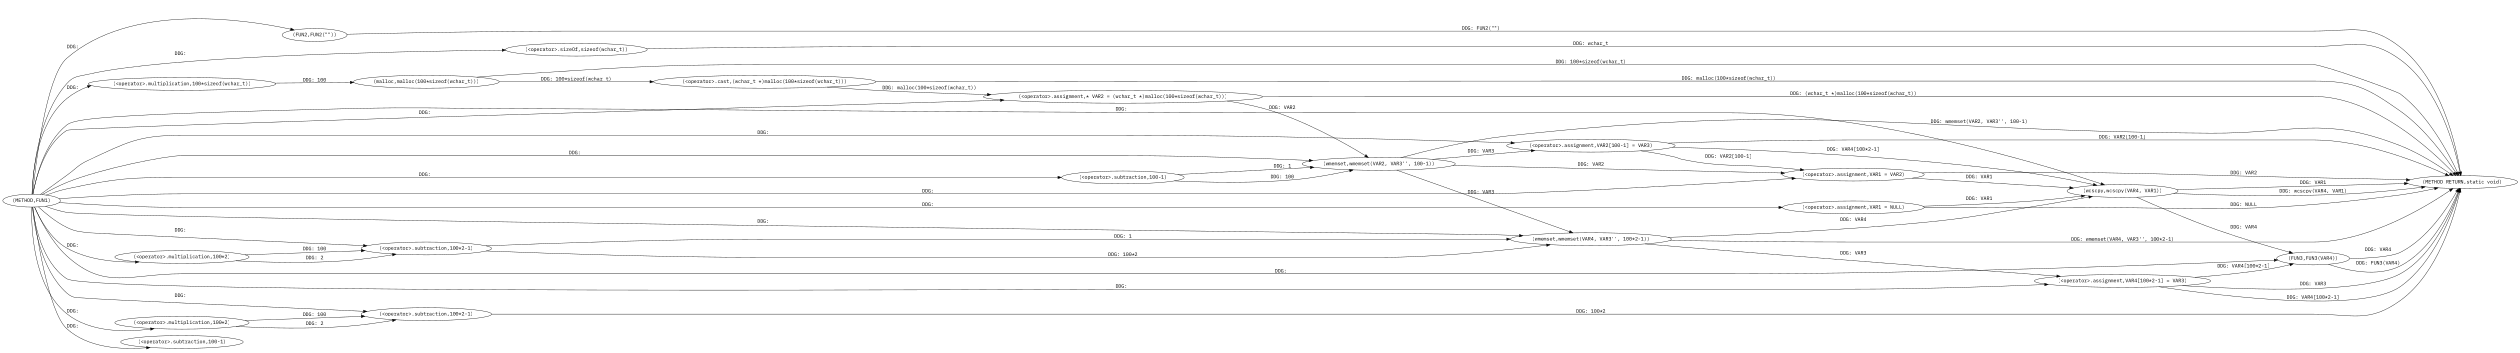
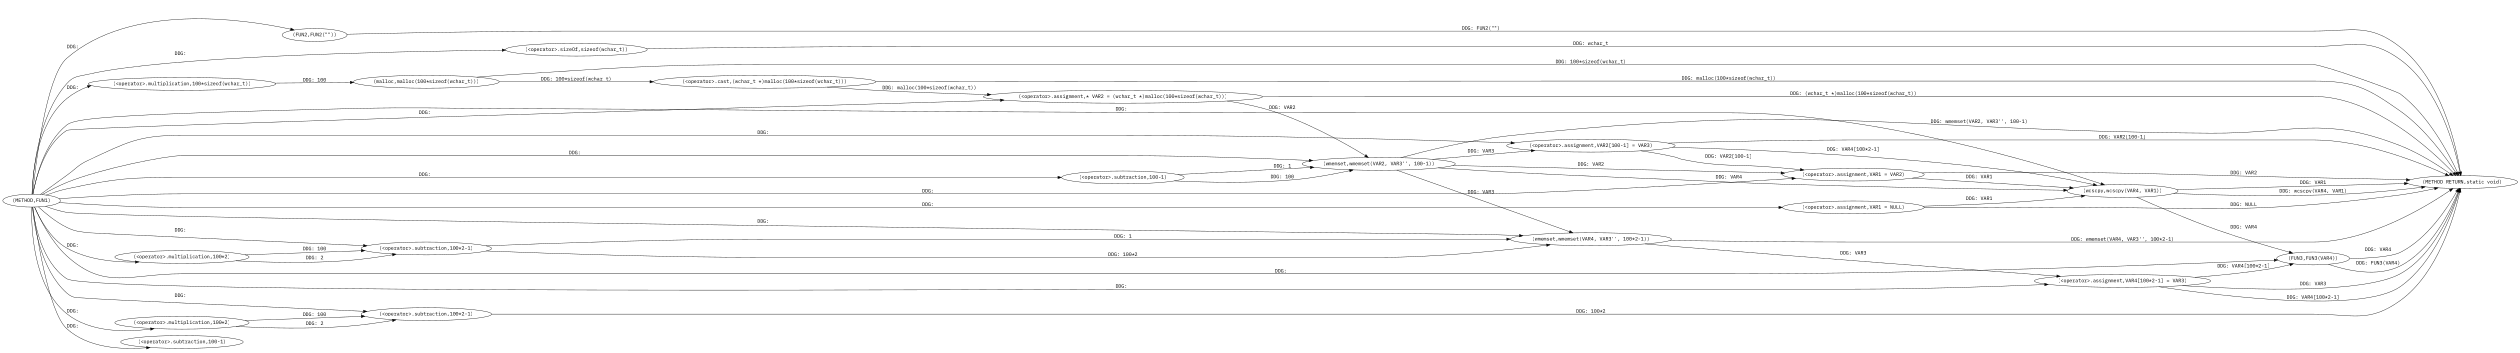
(1879, 226) -> (1766, 184)
